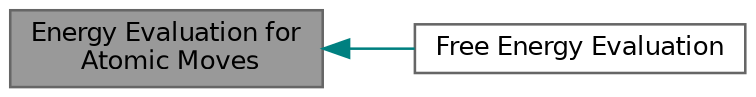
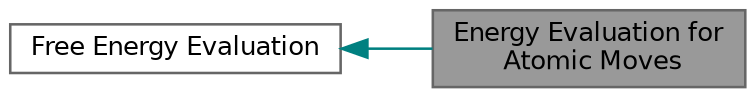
(382, 49) -> (400, 49)
